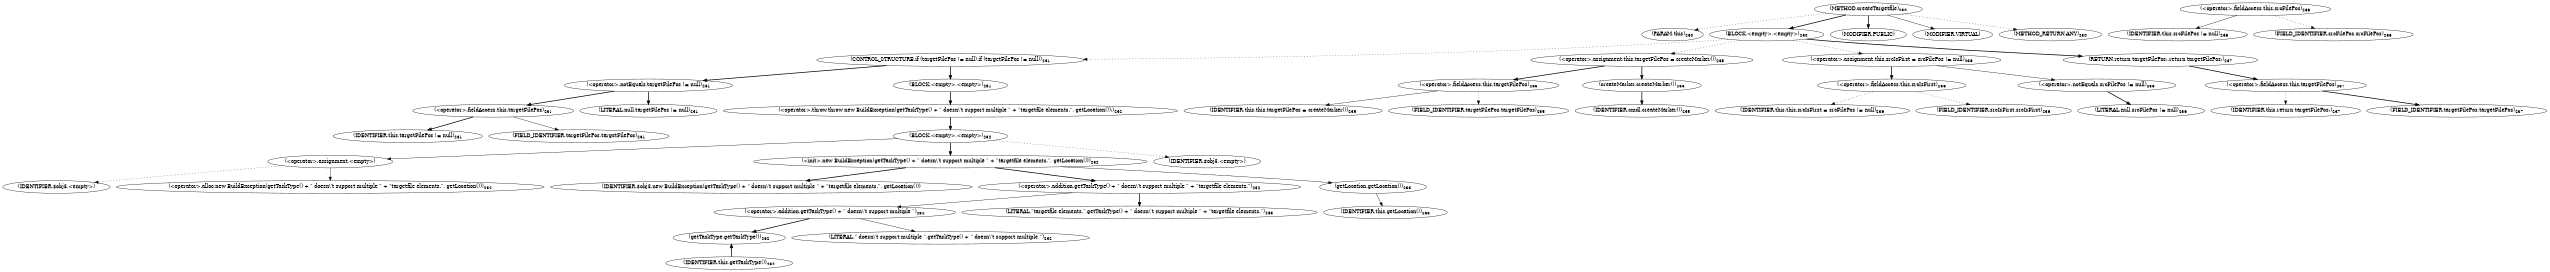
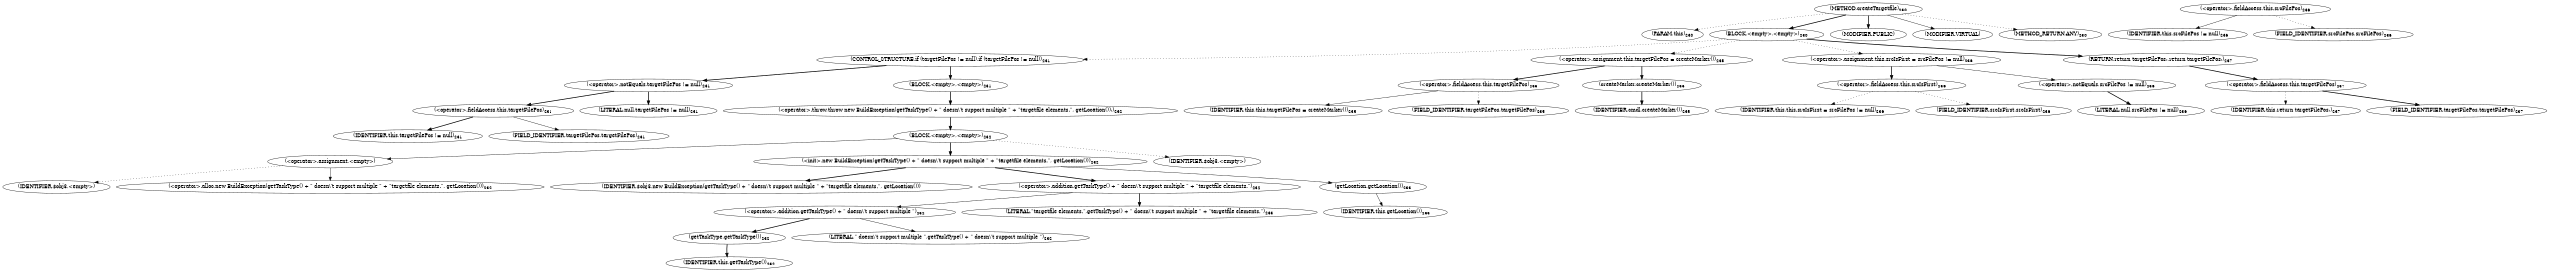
(732, 252) -> (727, 249)
